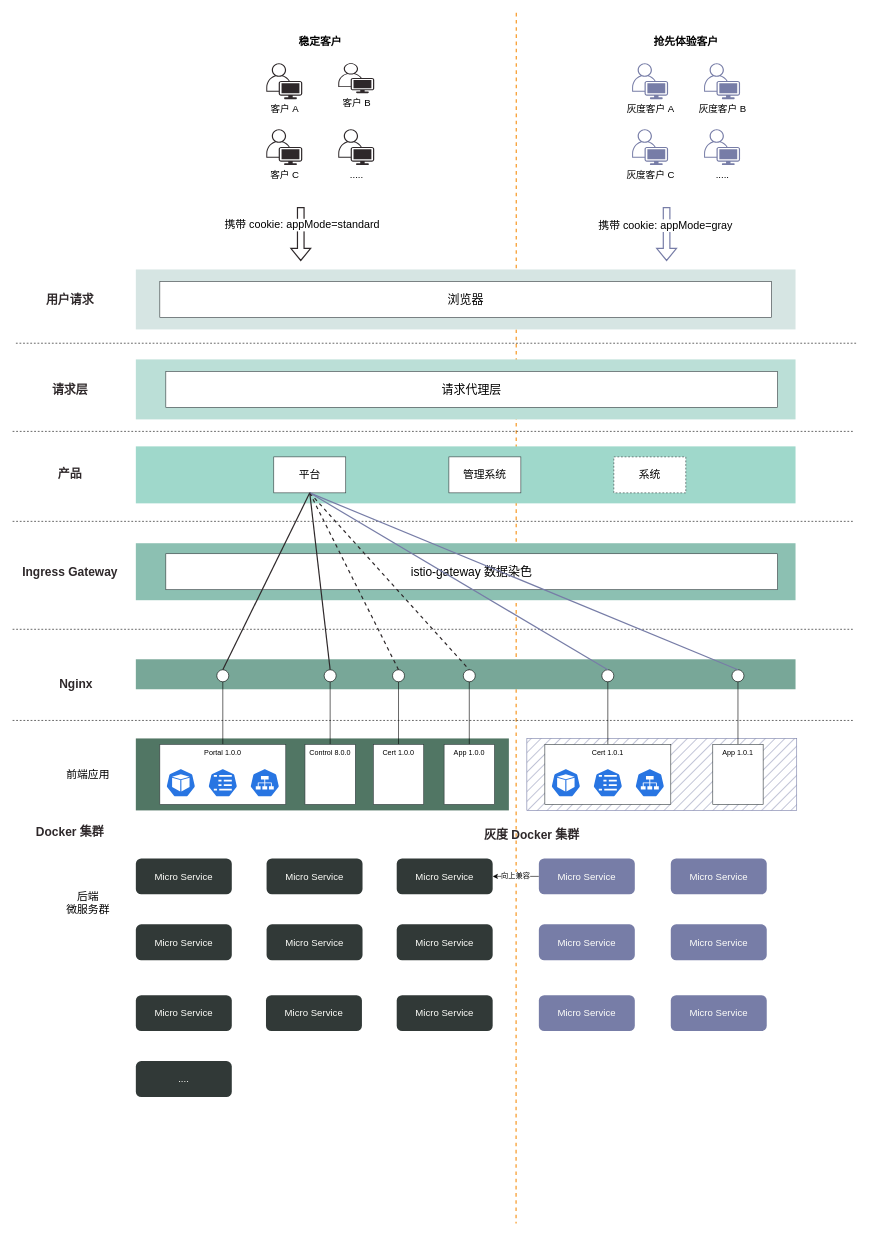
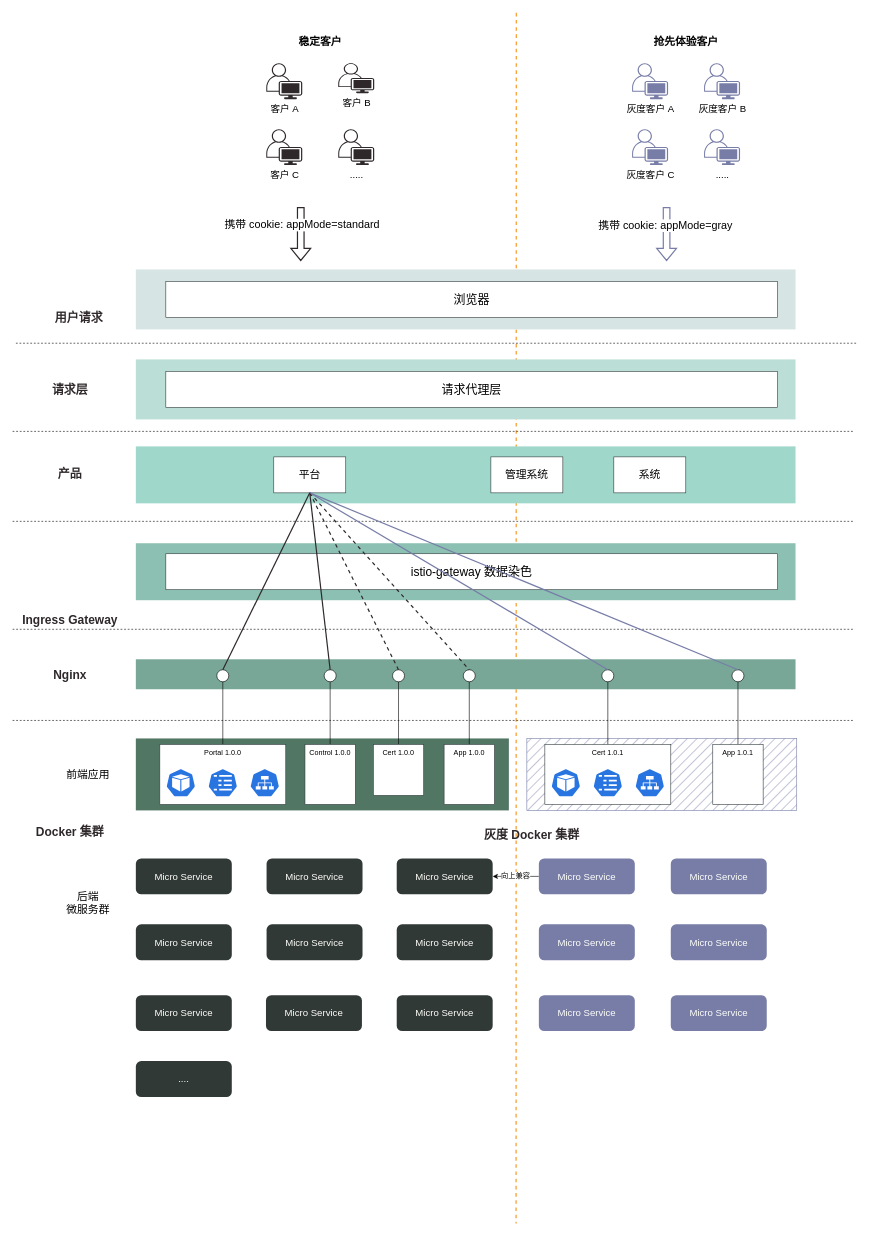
(70, 299) -> (79, 317)
(466, 299) -> (472, 299)
(485, 475) -> (527, 475)
(650, 475) -> (650, 475)
(70, 572) -> (70, 620)
(76, 683) -> (70, 674)
(330, 753) -> (330, 753)
(399, 774) -> (399, 770)
